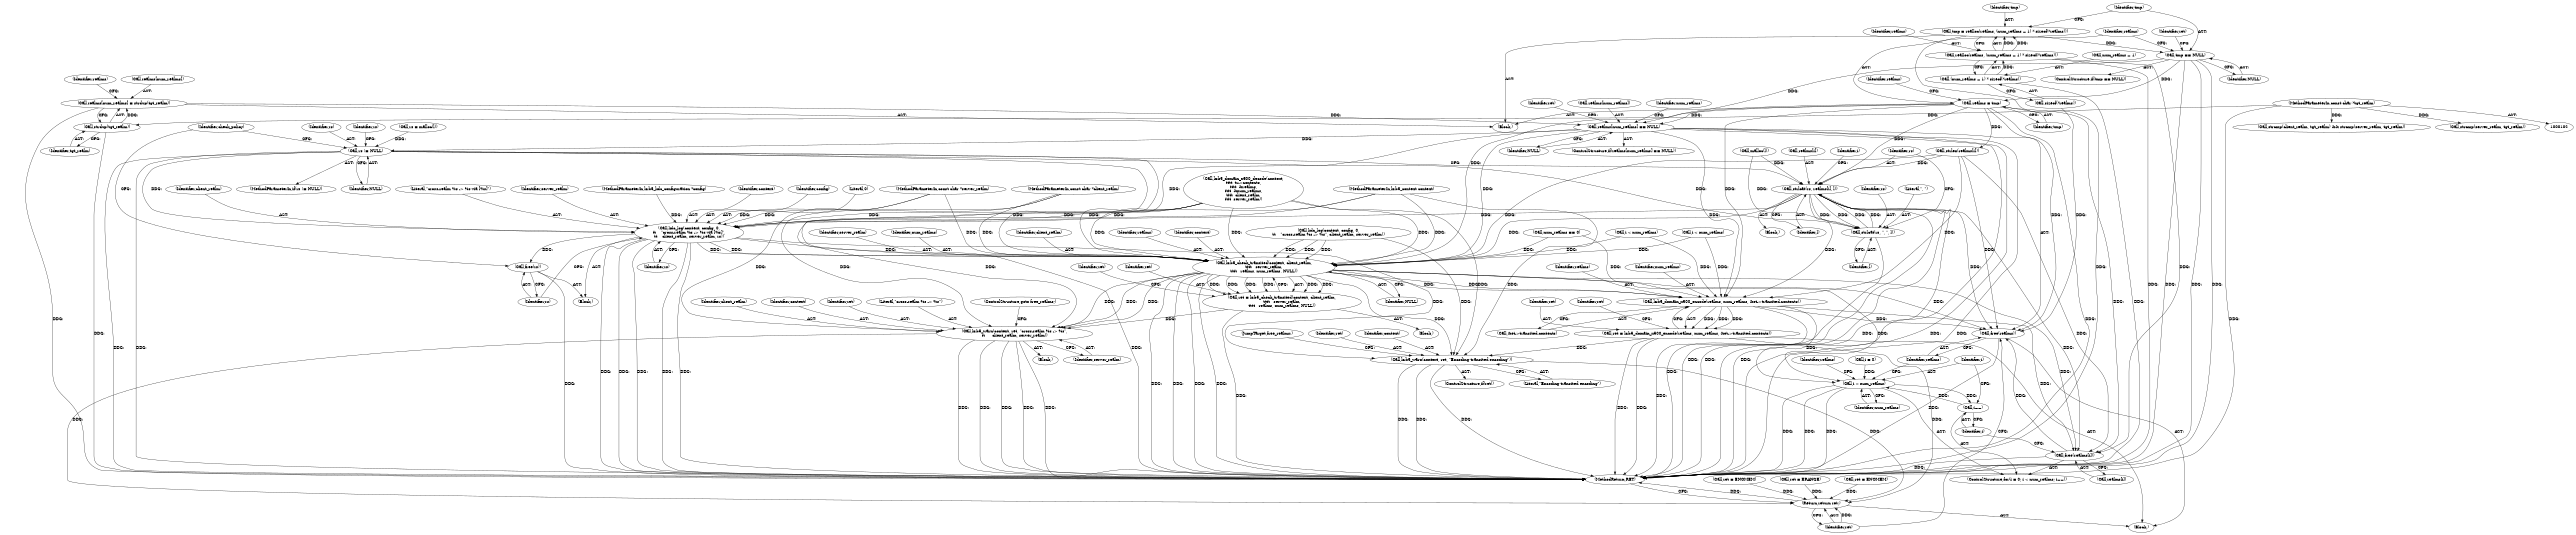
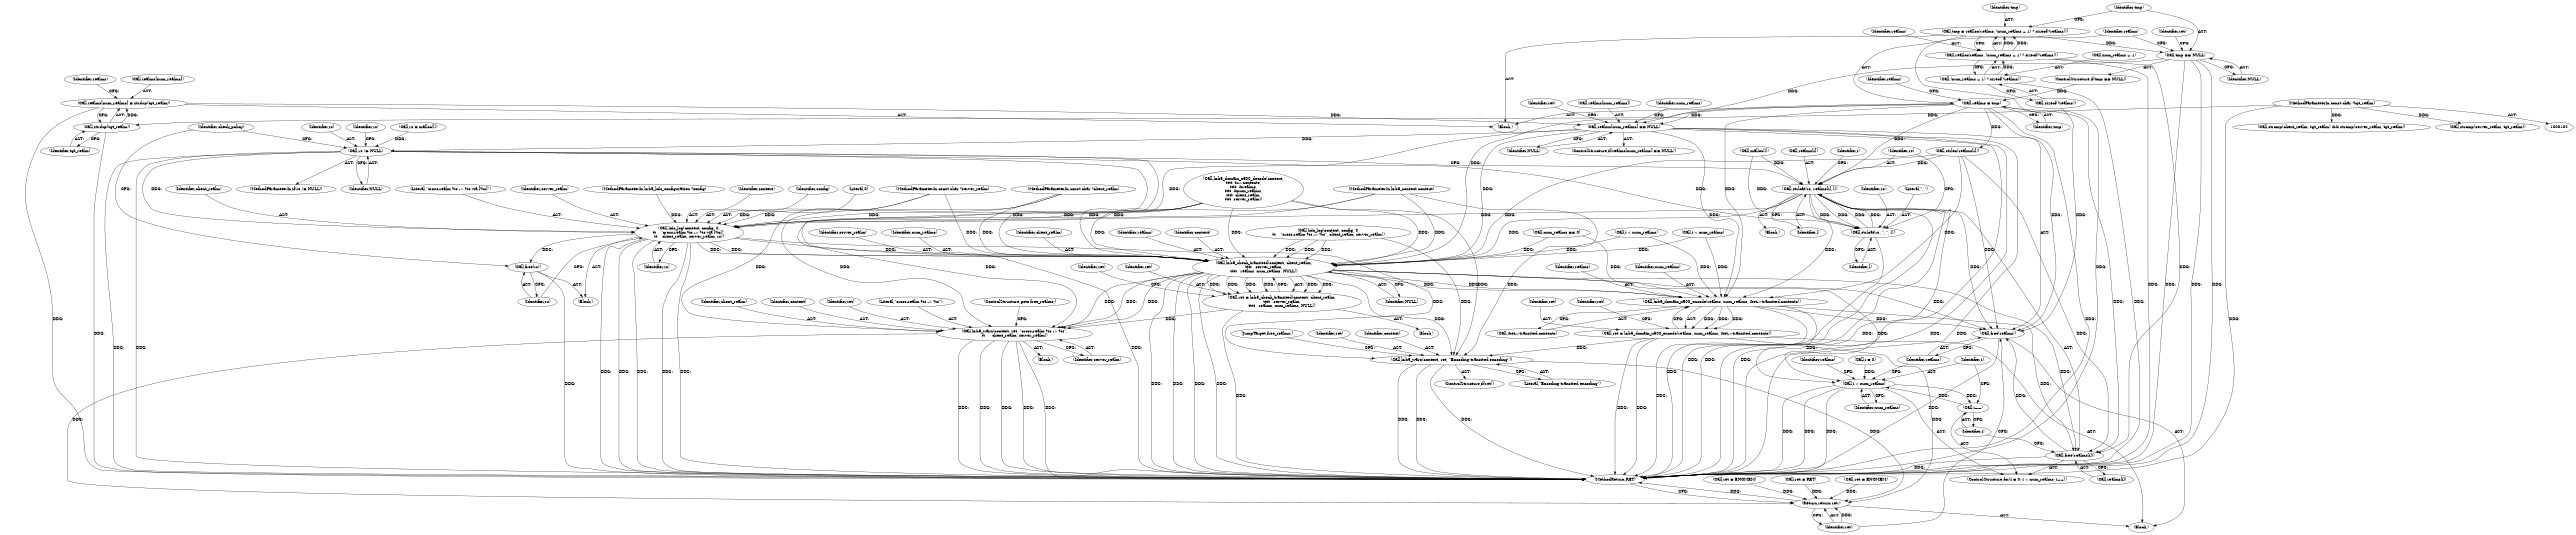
(2098, 95) -> (2041, 93)
(2069, 348) -> (2069, 348)
(1800, 480) -> (1800, 480)
